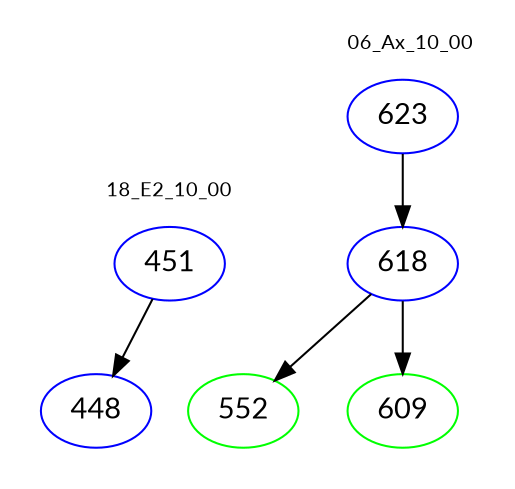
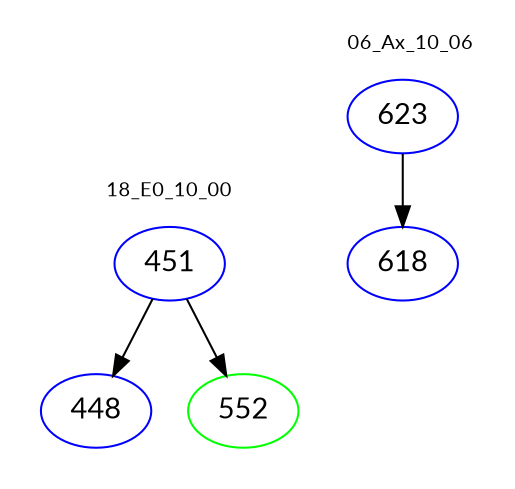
(411, 44) -> (411, 44)
(170, 191) -> (170, 191)
(345, 318) -> (202, 328)
(403, 411) -> none
